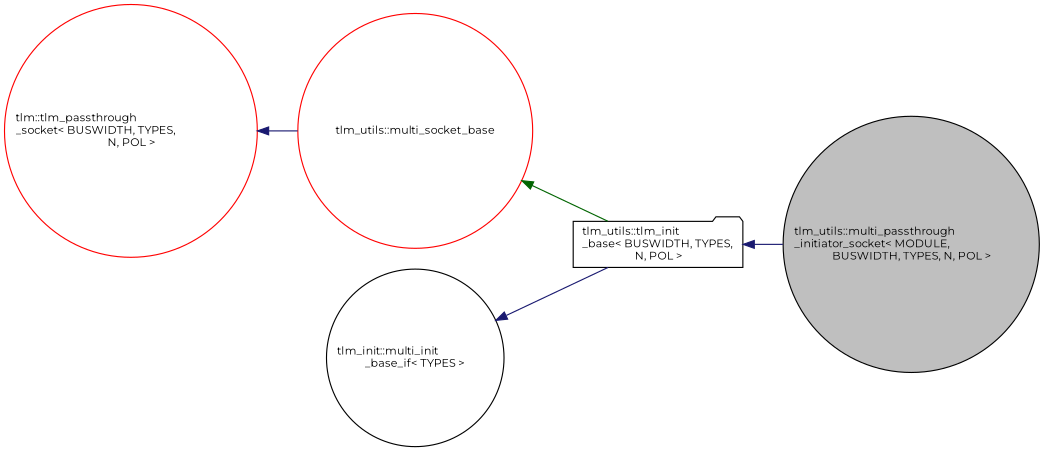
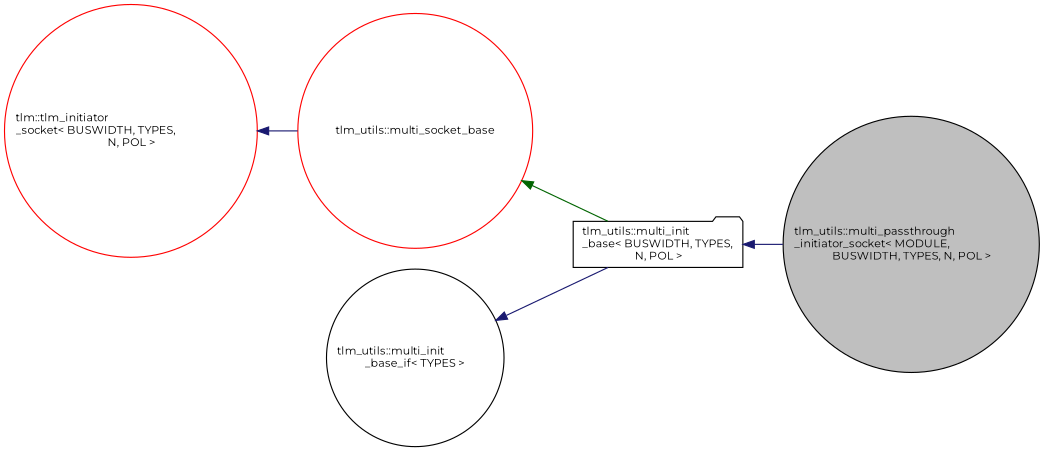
(131, 131) -> (131, 131)
(658, 244) -> (658, 244)
(415, 358) -> (415, 358)
